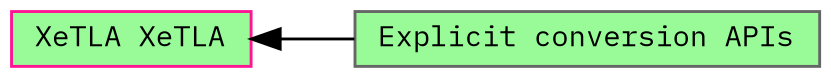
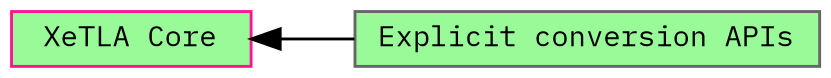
(131, 39) -> (131, 39)
